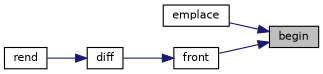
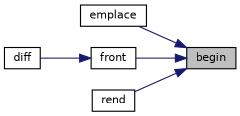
(61, 58) -> (155, 83)
